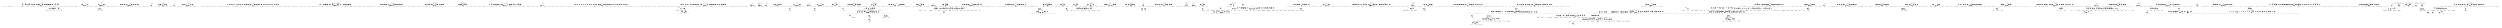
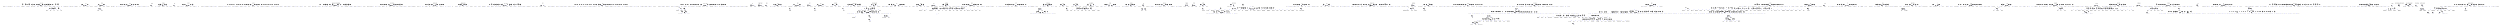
(944, 13) -> (933, 8)
(850, 16) -> (860, 13)
